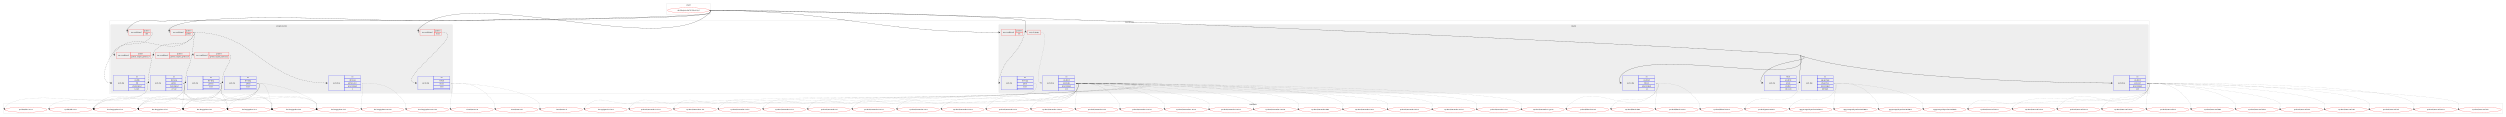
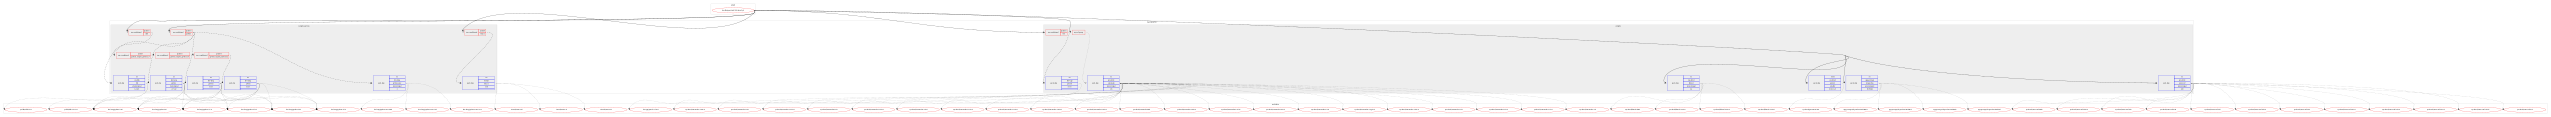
none -> (383, 110)
